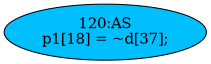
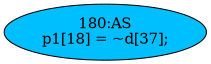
(105, 32) -> (105, 32)
